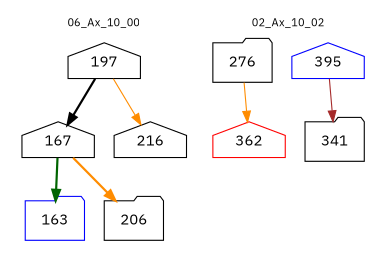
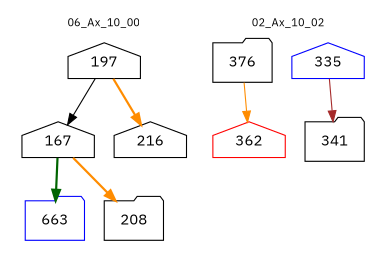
(242, 63) -> (242, 63)
(328, 63) -> (328, 63)
(84, 97) -> (84, 97)
(124, 97) -> (124, 97)
(55, 221) -> (55, 221)
(134, 221) -> (134, 221)
